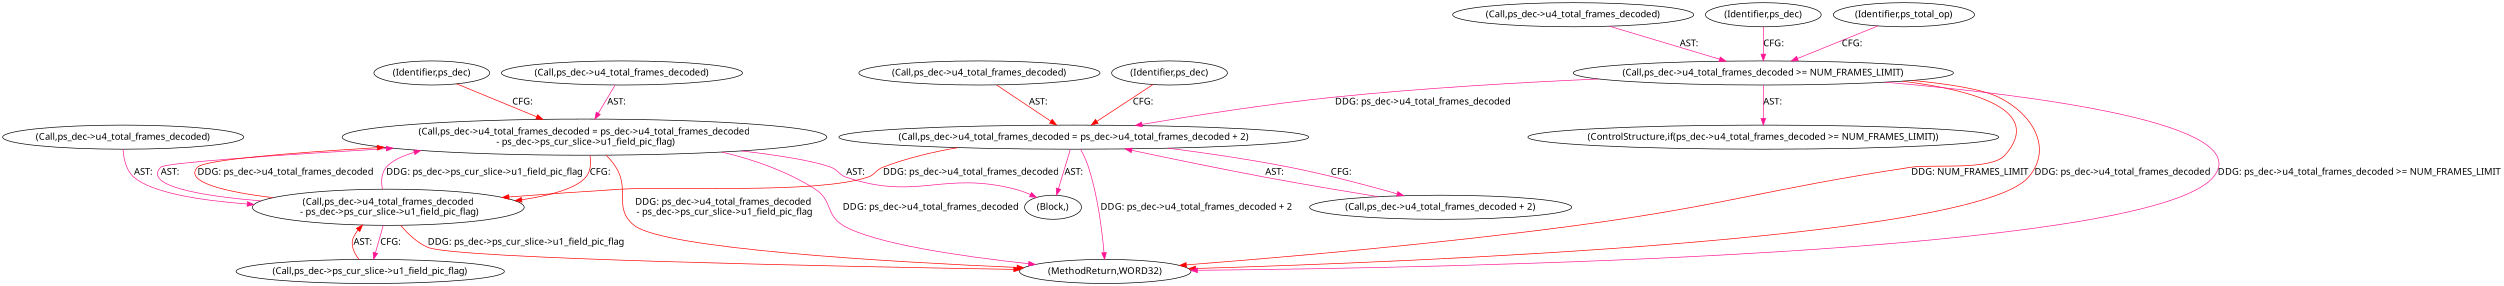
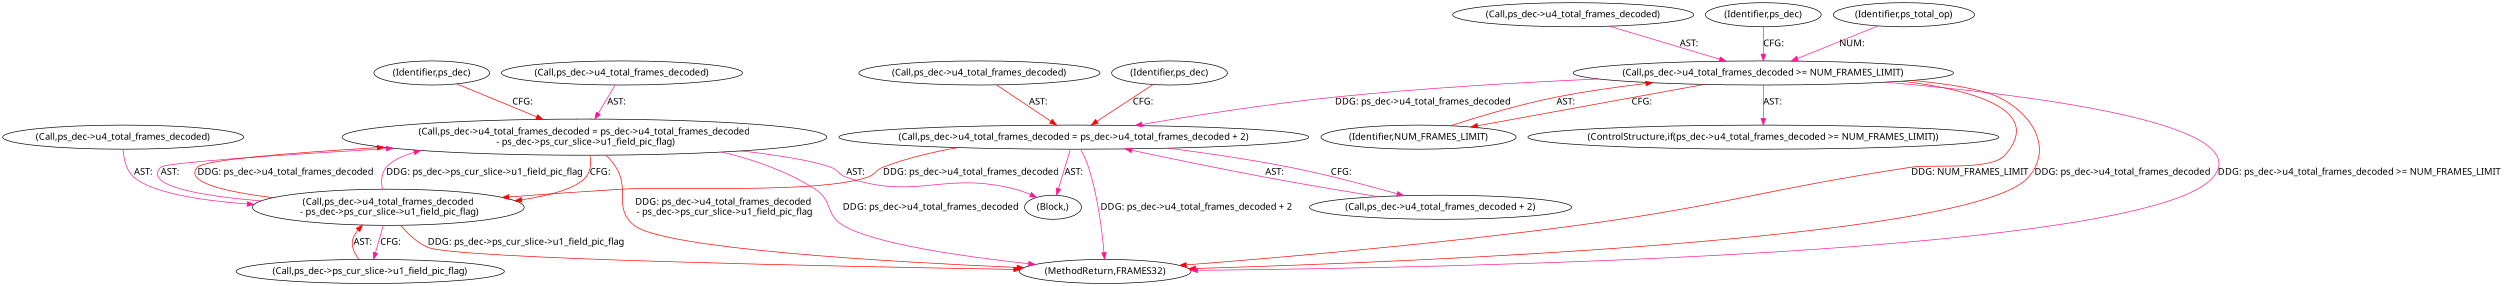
(1853, 44) -> (1853, 44)
none -> (1419, 137)
(1105, 271) -> (1105, 271)
